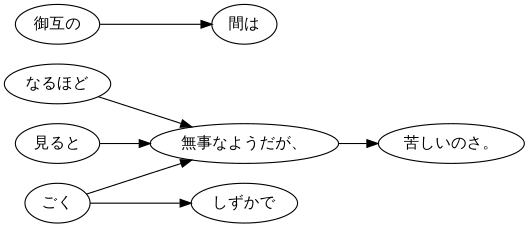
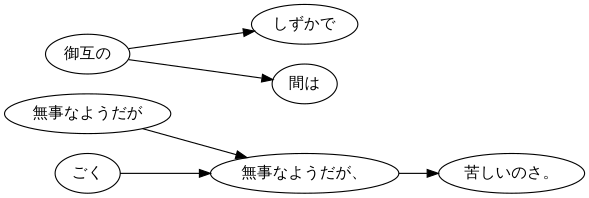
(58, 84) -> (88, 114)
(58, 144) -> none
(135, 203) -> (186, 41)
